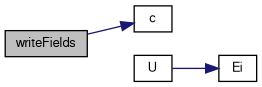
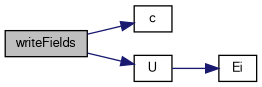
none -> (104, 57)
